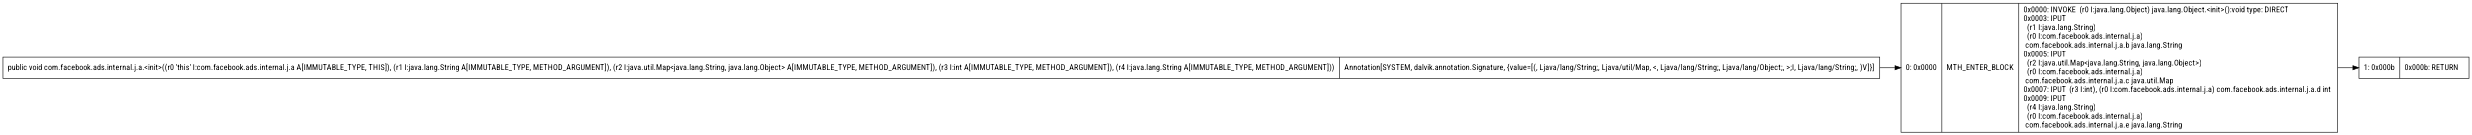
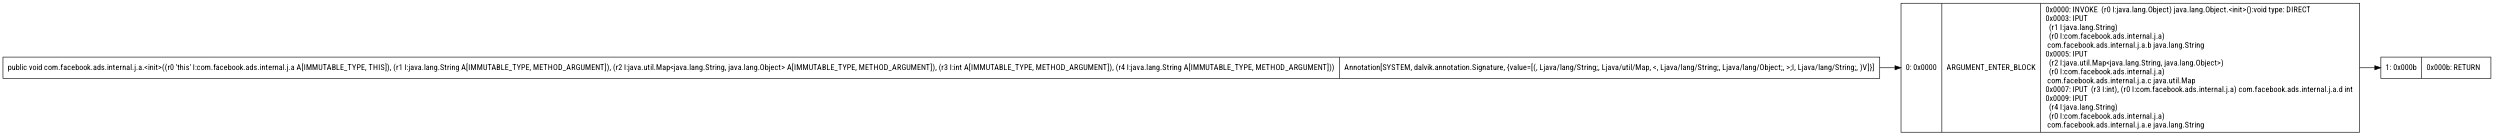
(1980, 67) -> (1991, 67)
